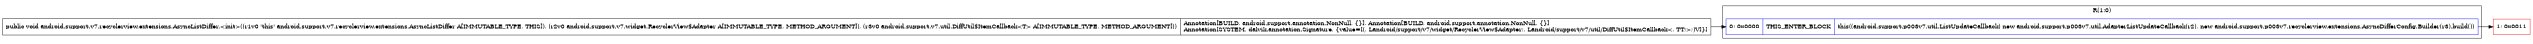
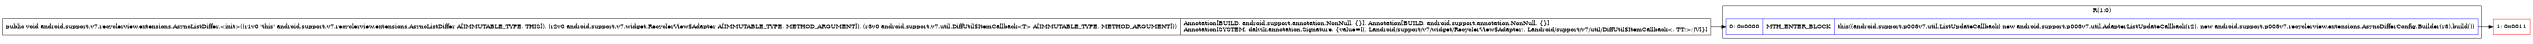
(1799, 27) -> (1799, 27)
